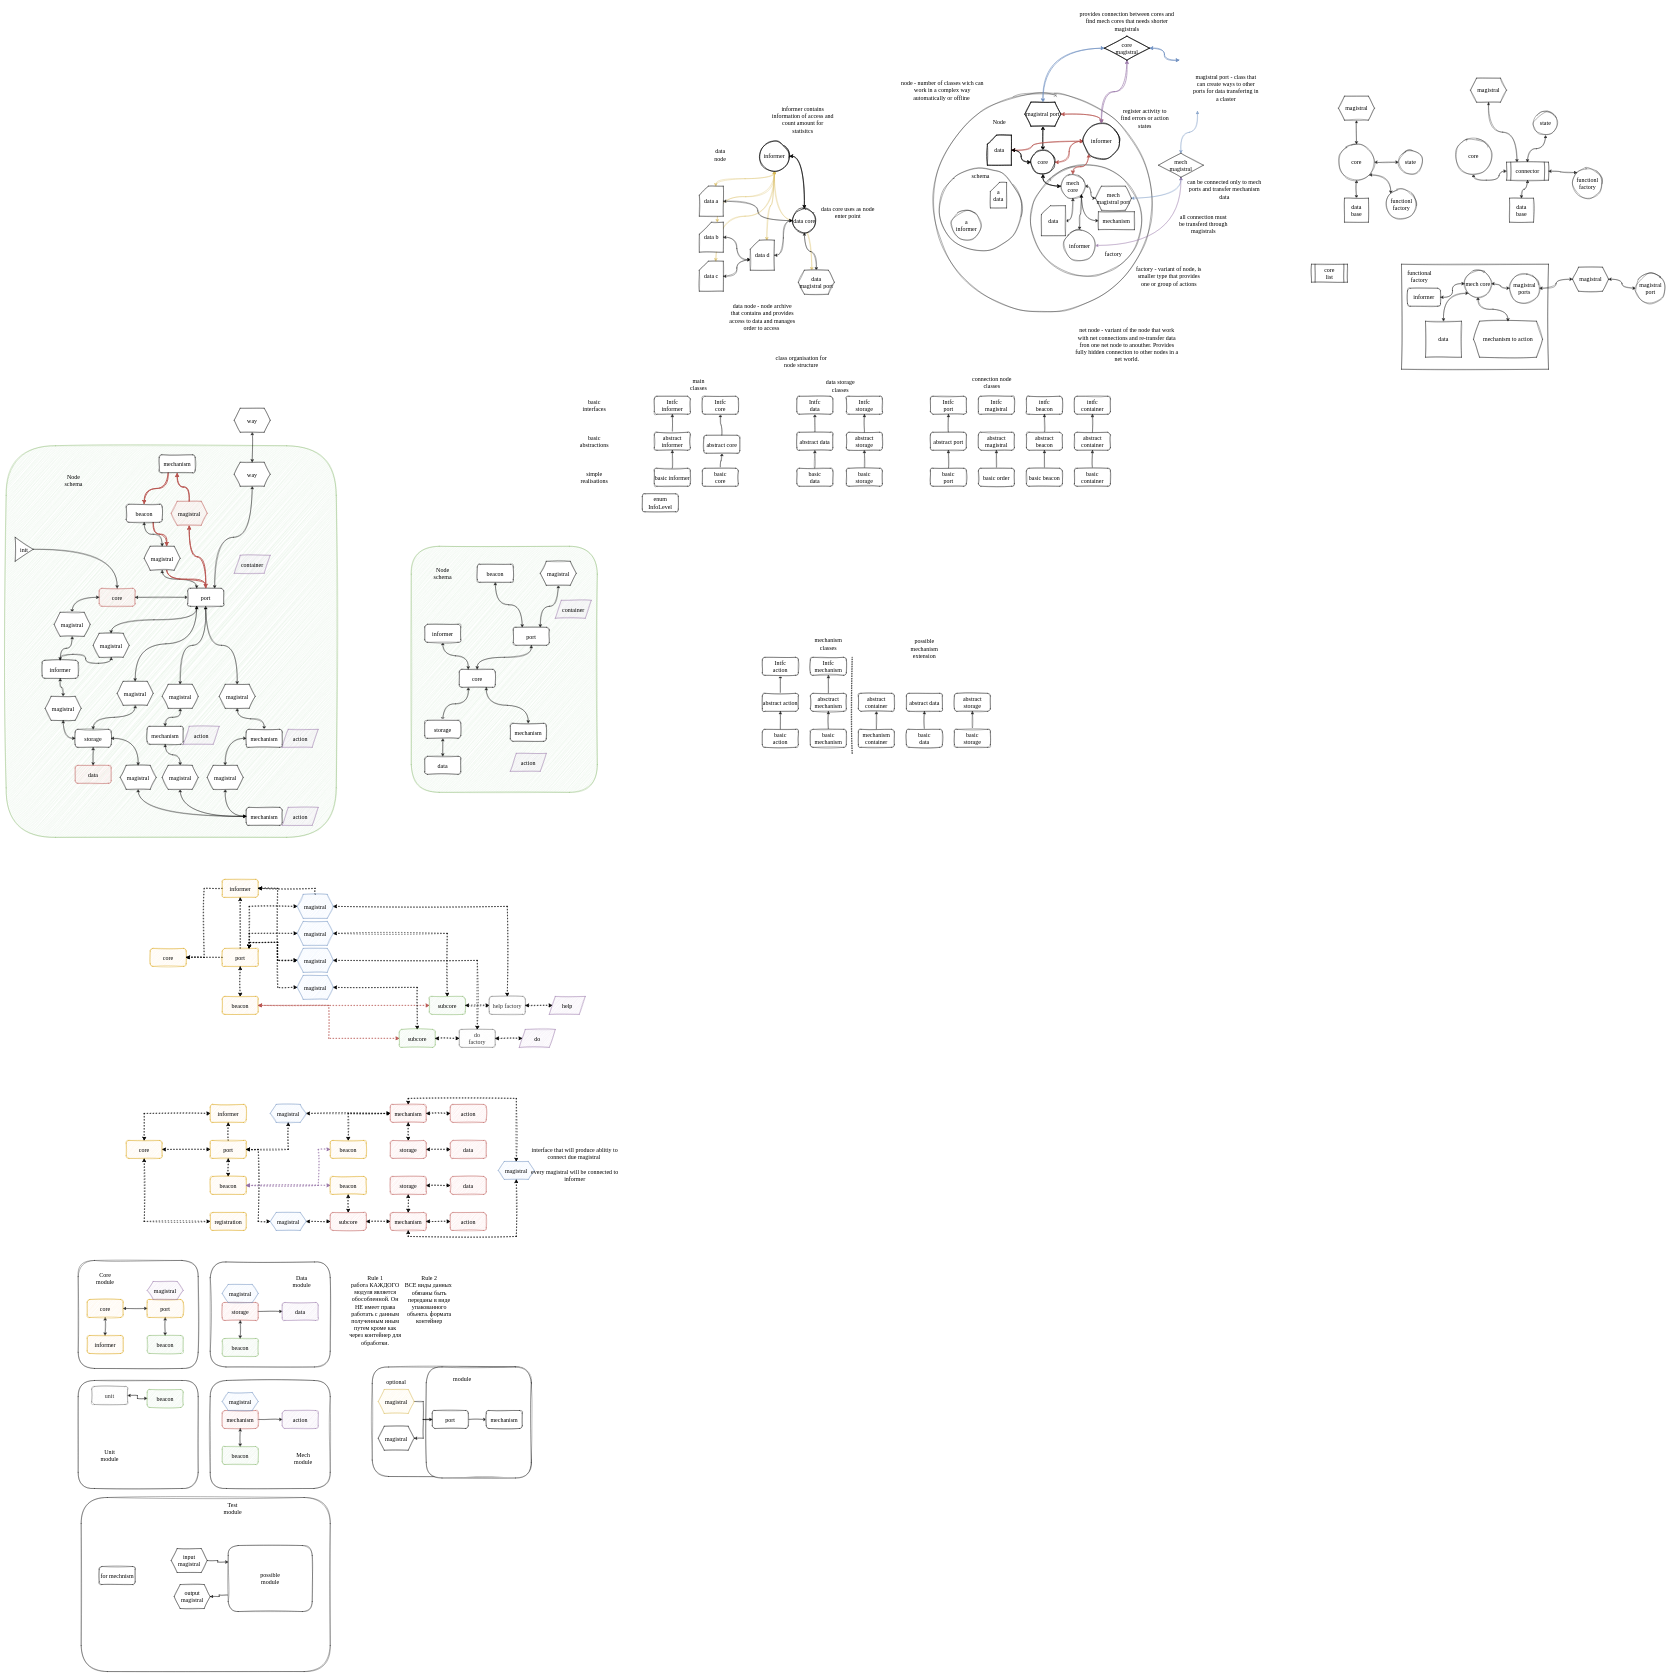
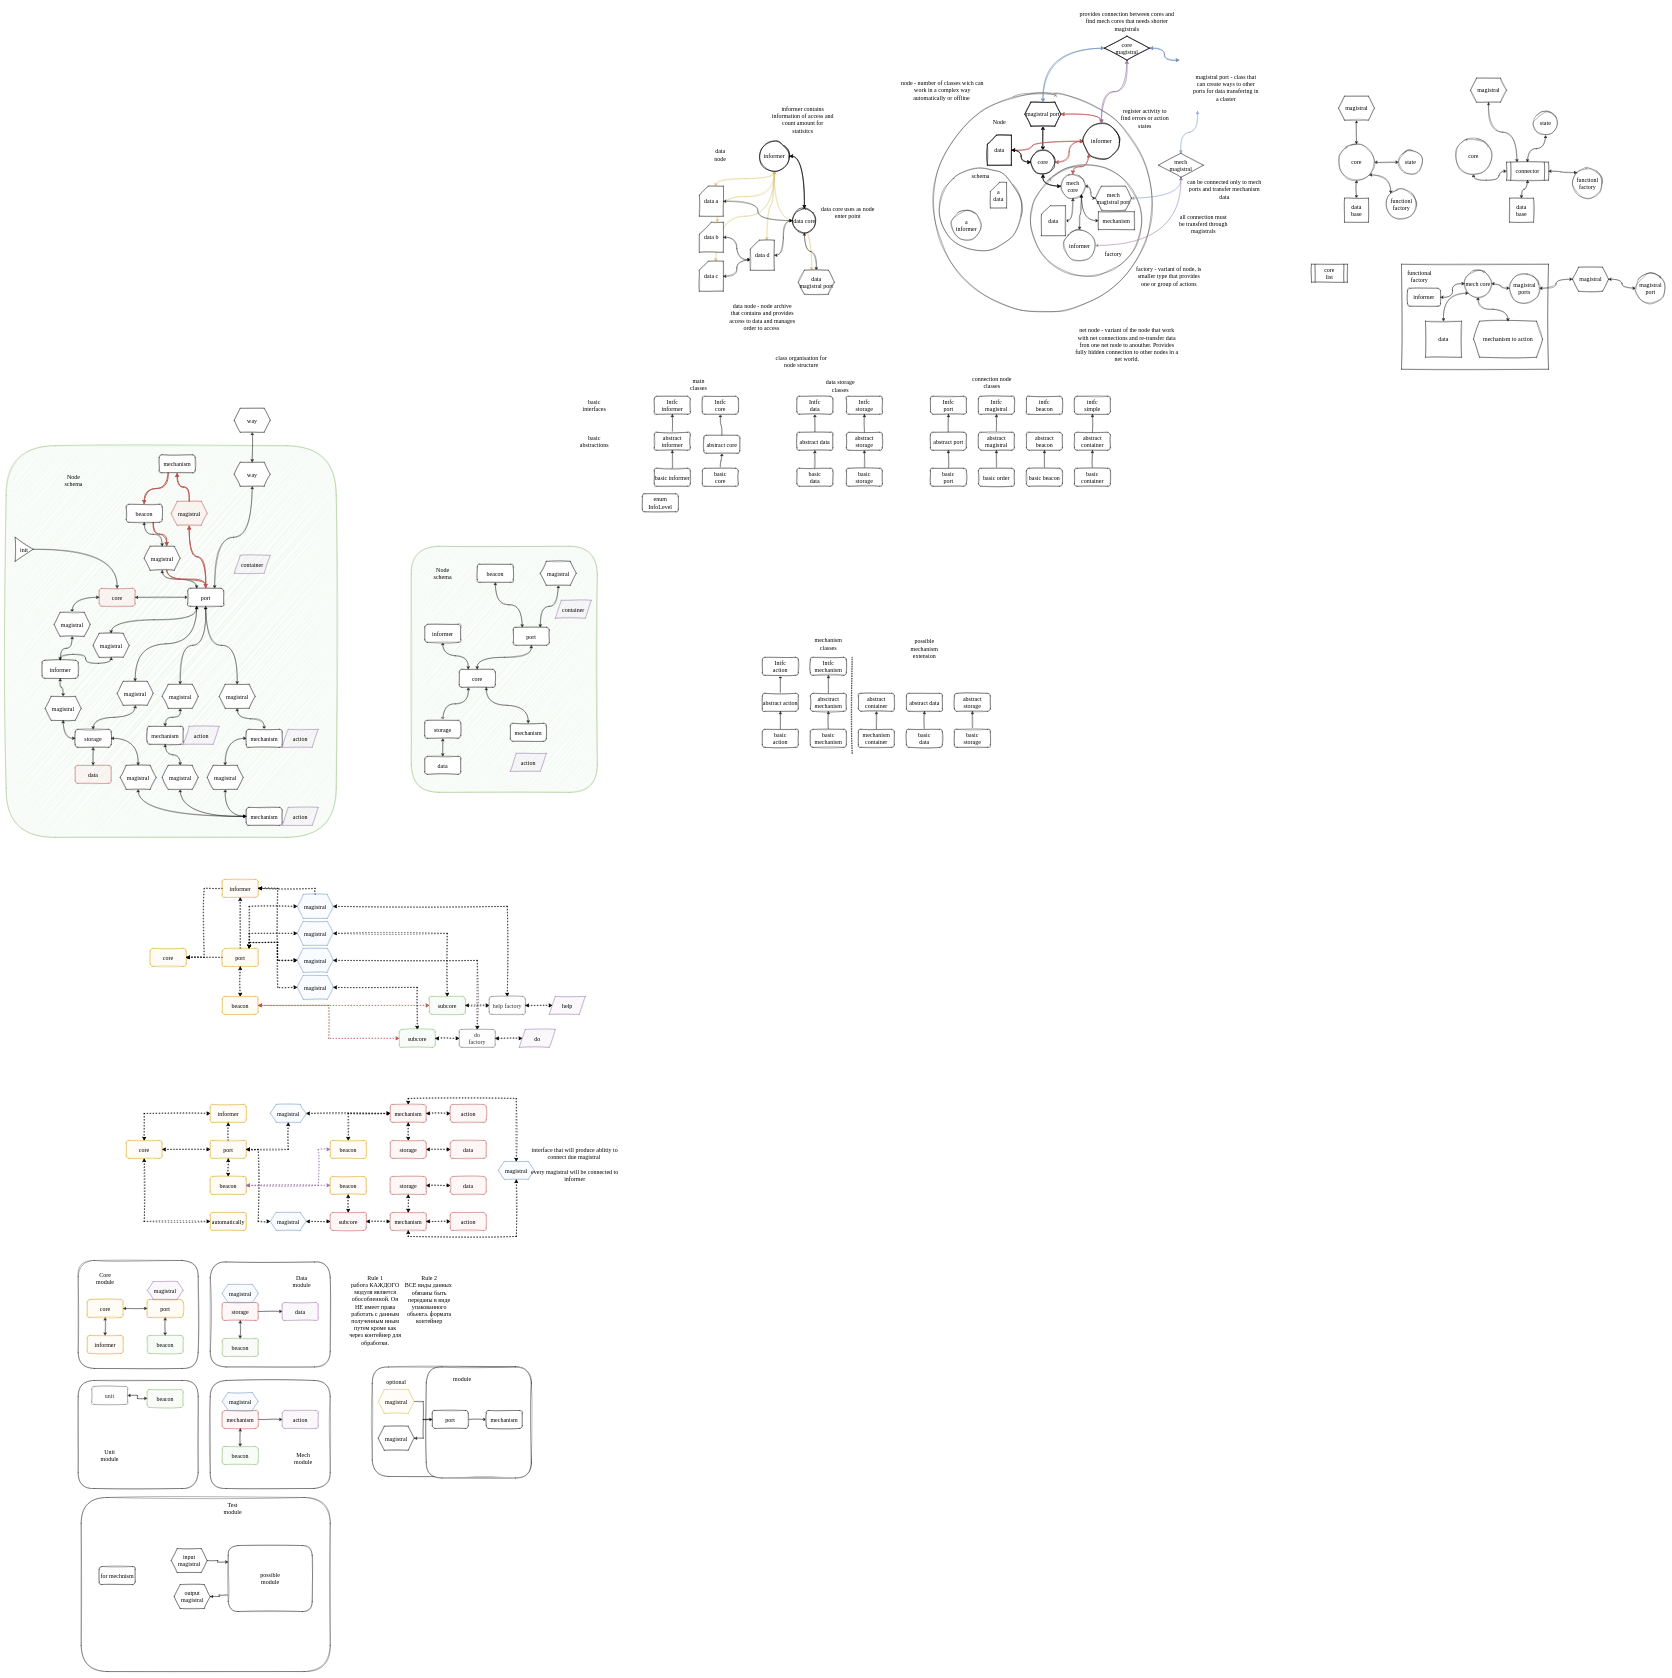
(757, 209) -> (757, 209)
(1092, 405) -> (1092, 405)
(1044, 419) -> none
none -> (996, 422)
(594, 477) -> none
(228, 1221) -> (228, 1221)
